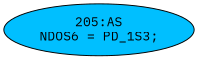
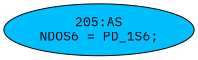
(99, 30) -> (99, 30)
